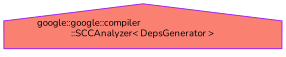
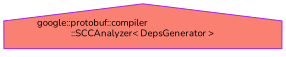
(143, 29) -> (143, 29)
